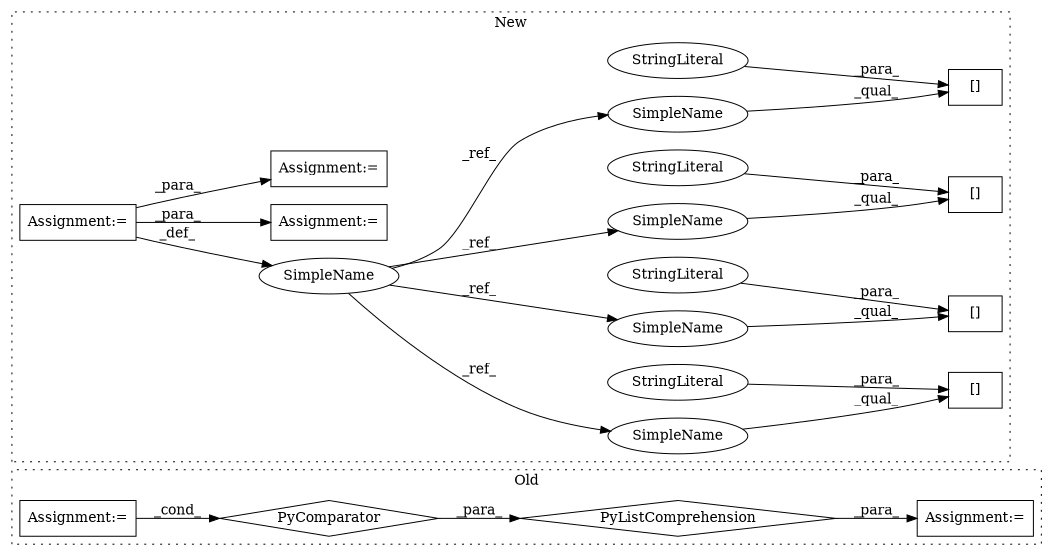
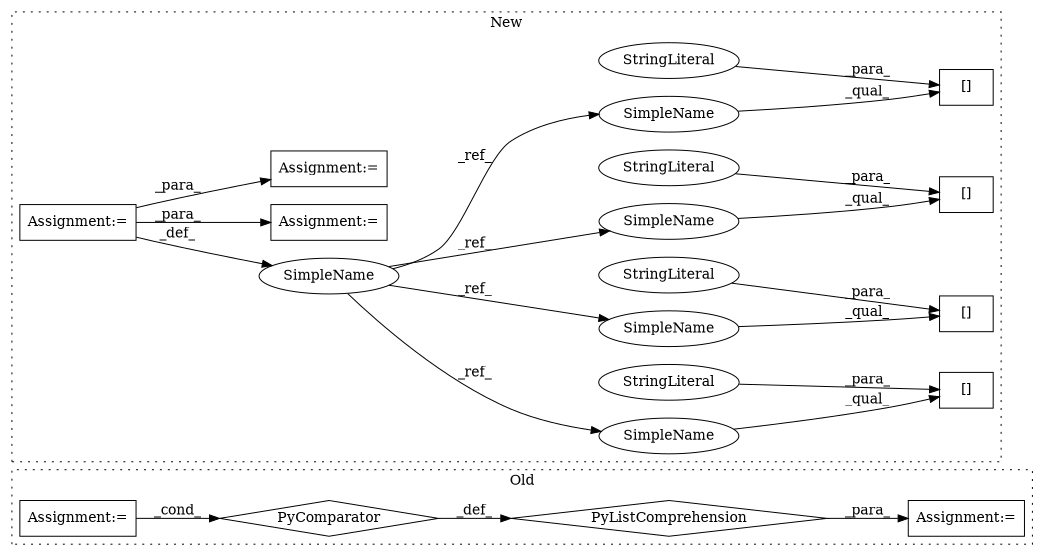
(479, 511) -> (475, 511)
